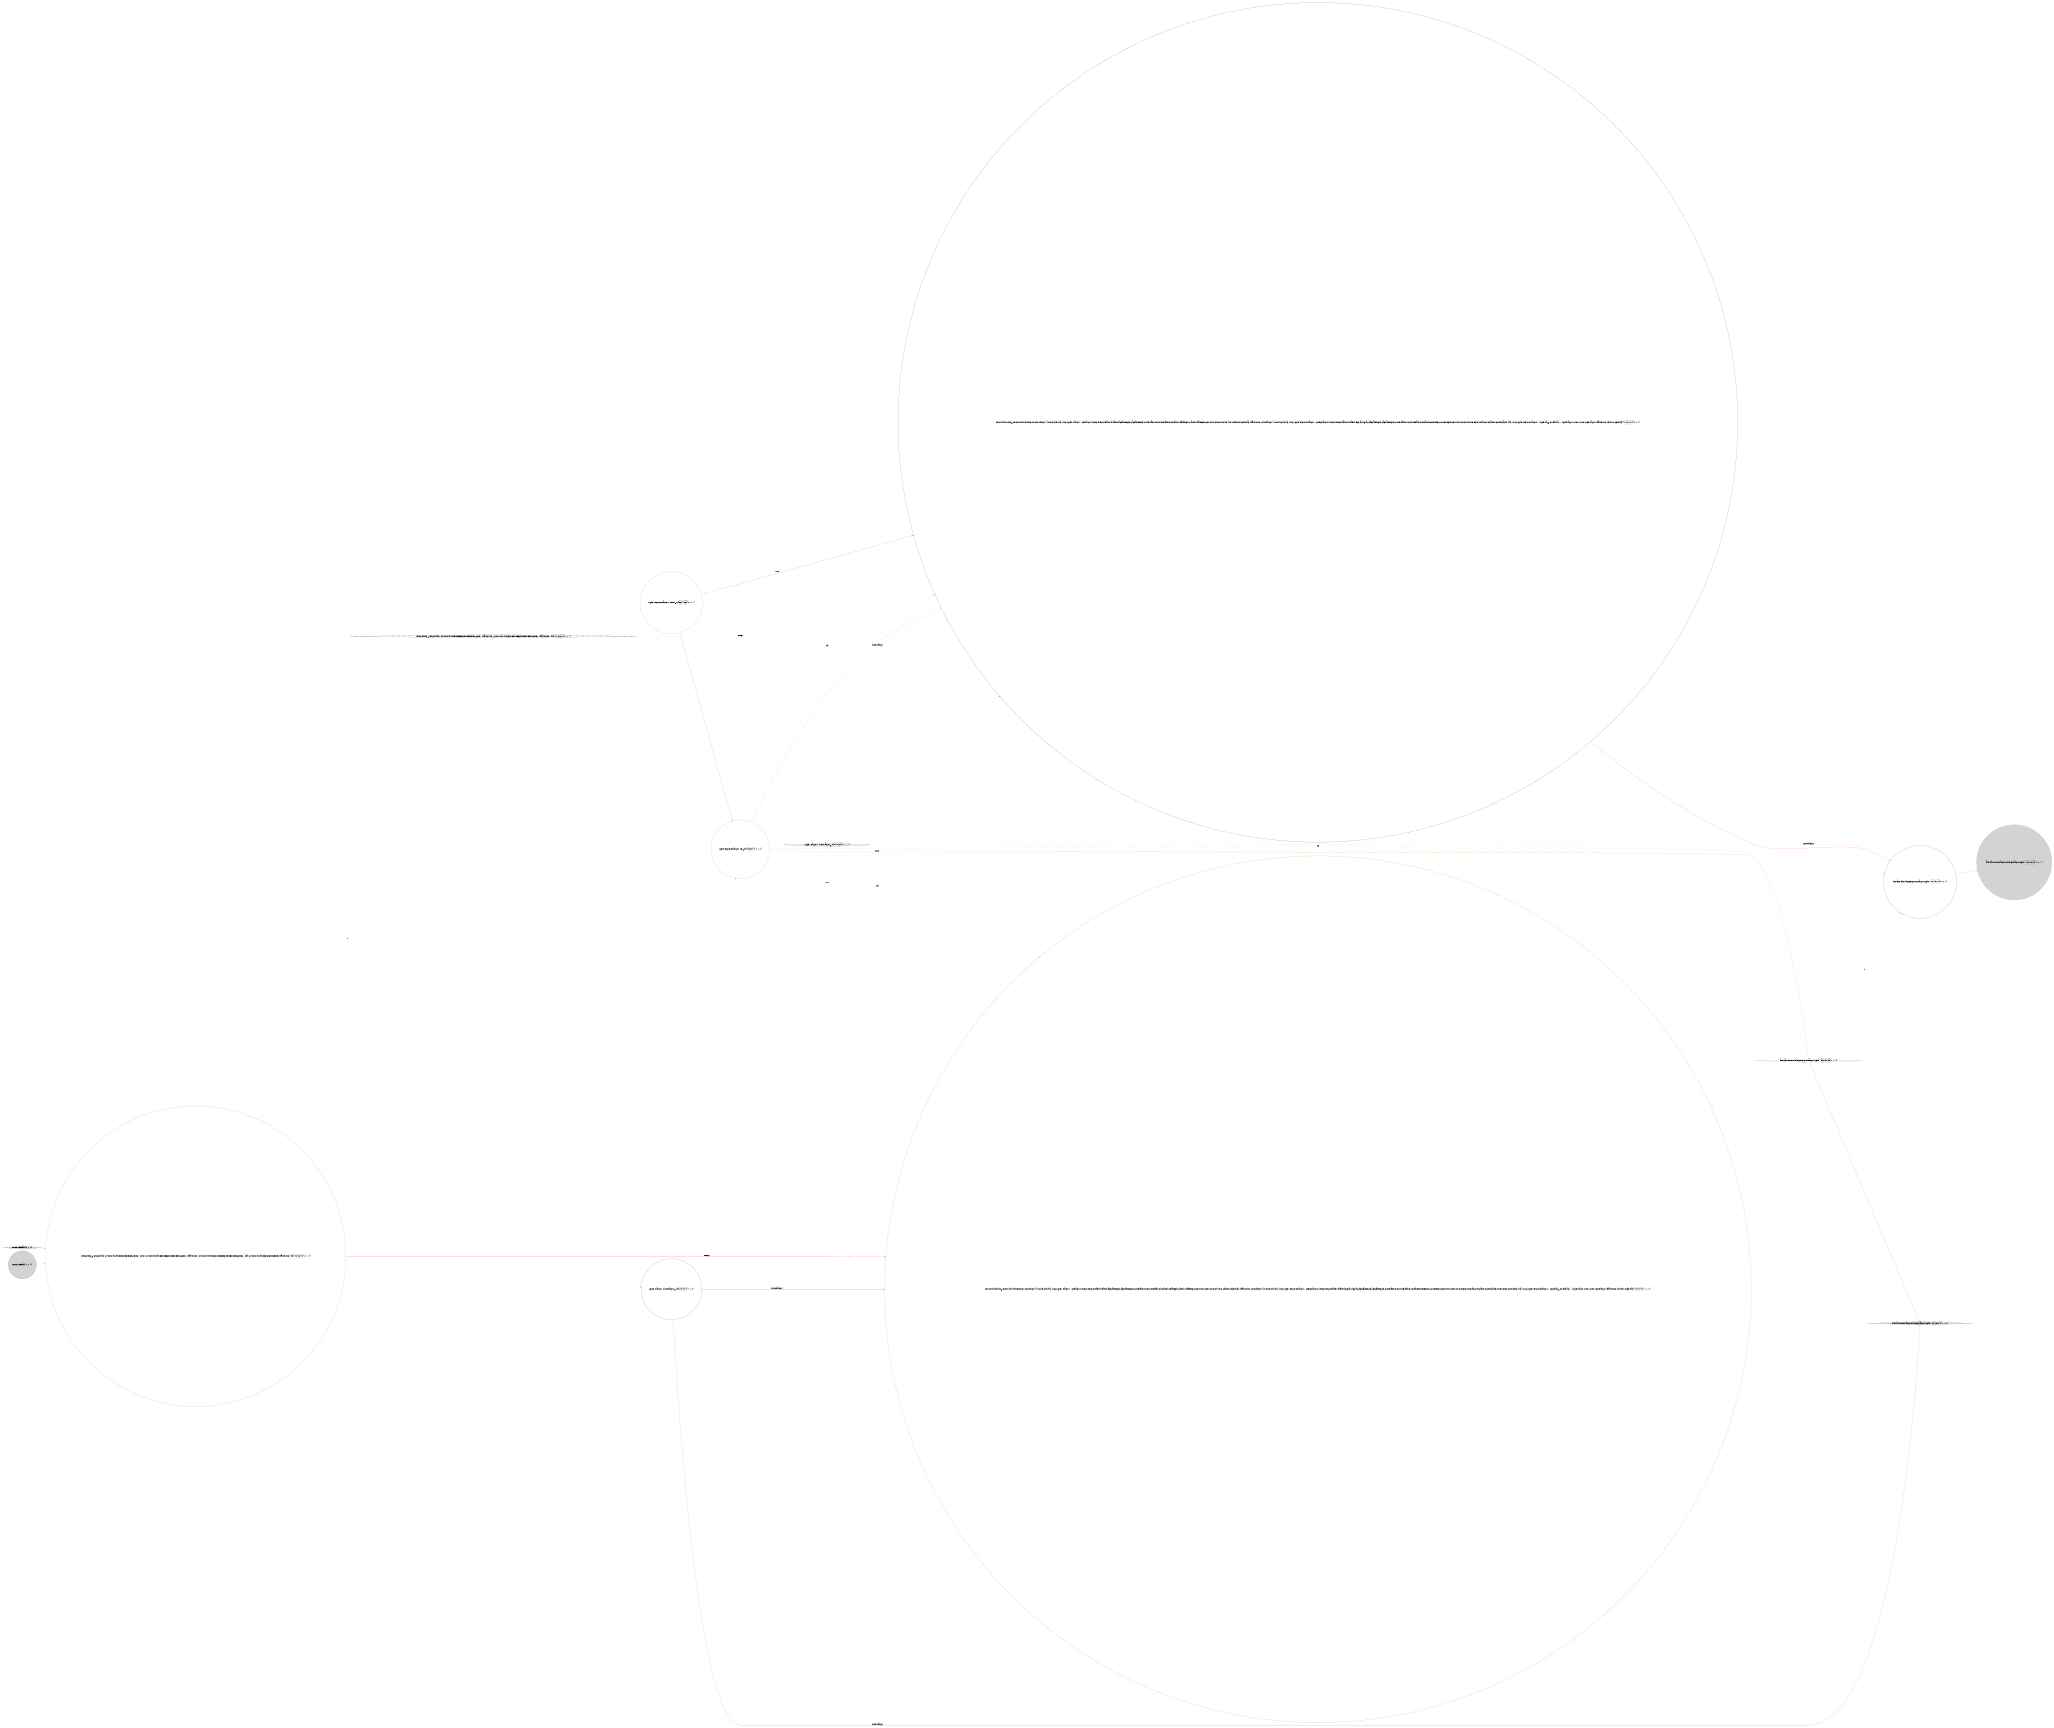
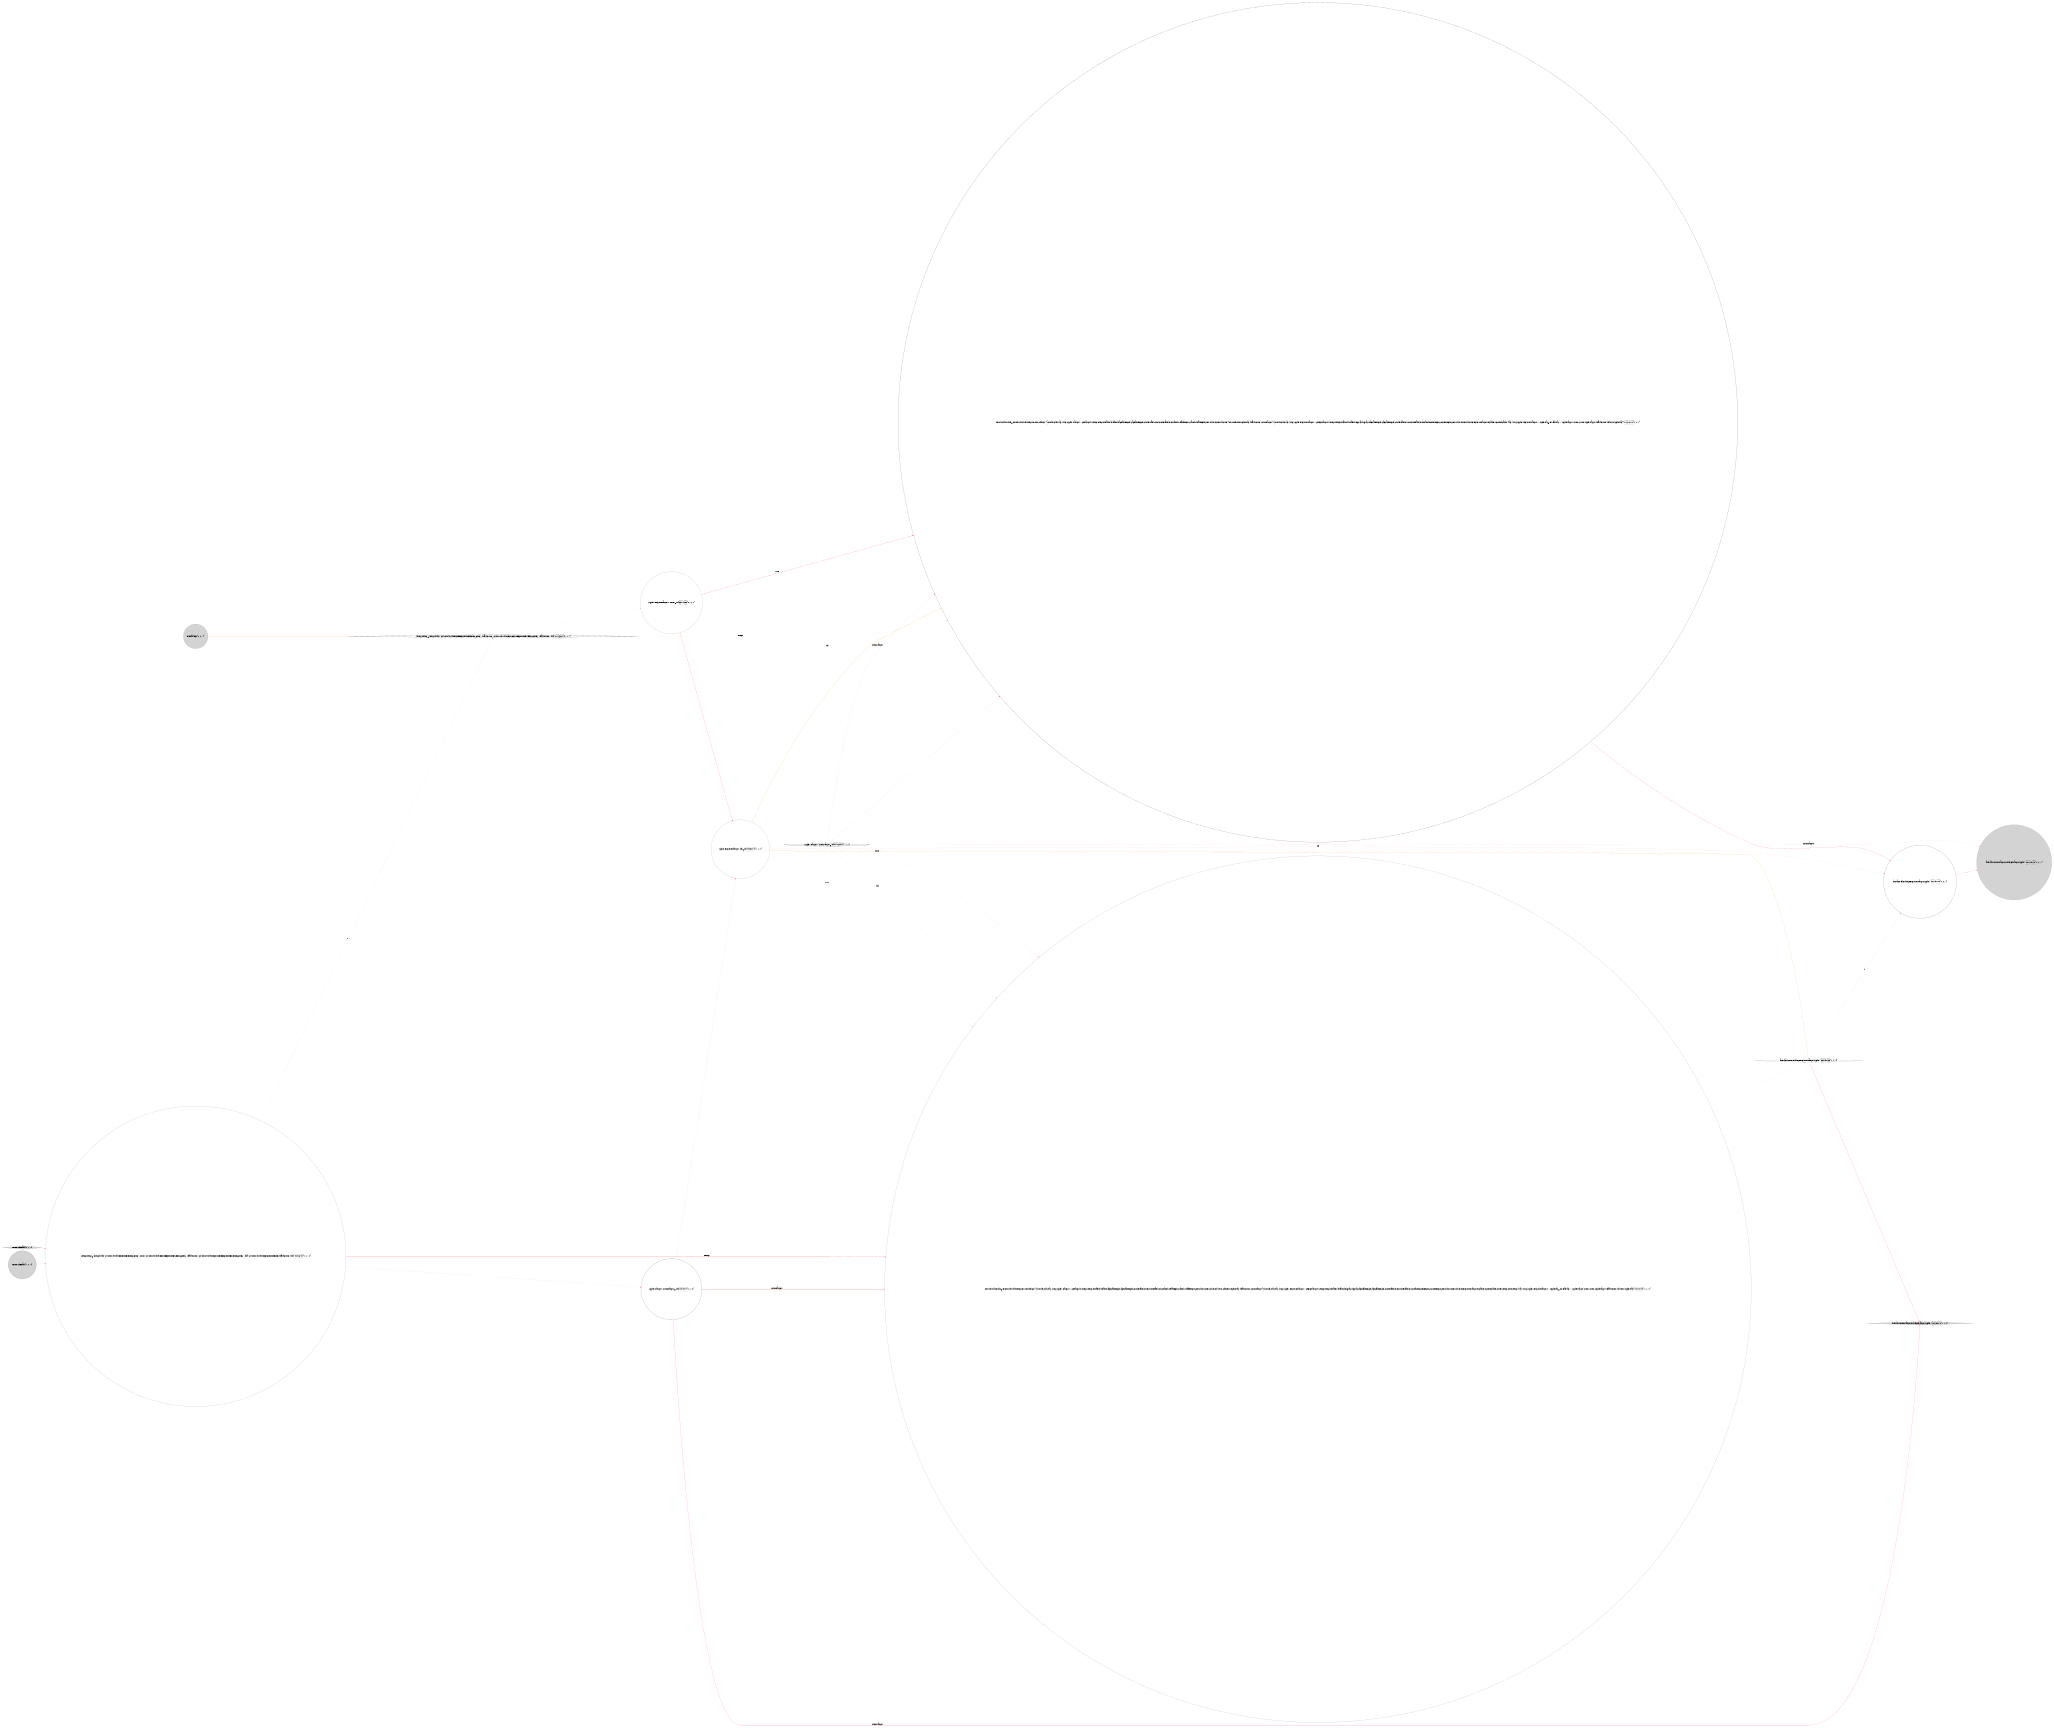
none -> (196, 636)
